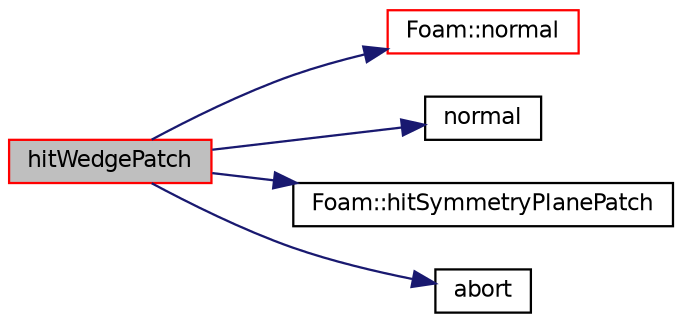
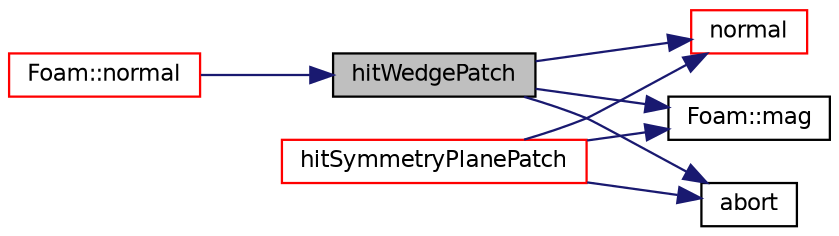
(255, 90) -> (255, 75)
(483, 118) -> (749, 32)
(110, 161) -> (434, 75)
none -> (434, 161)
(483, 205) -> (749, 118)
